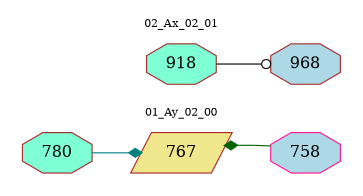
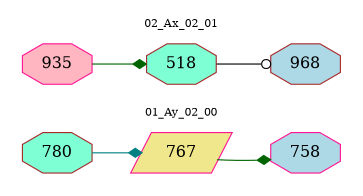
none -> (57, 64)
(181, 64) -> (181, 64)
(254, 145) -> (237, 160)
(181, 153) -> (181, 153)
